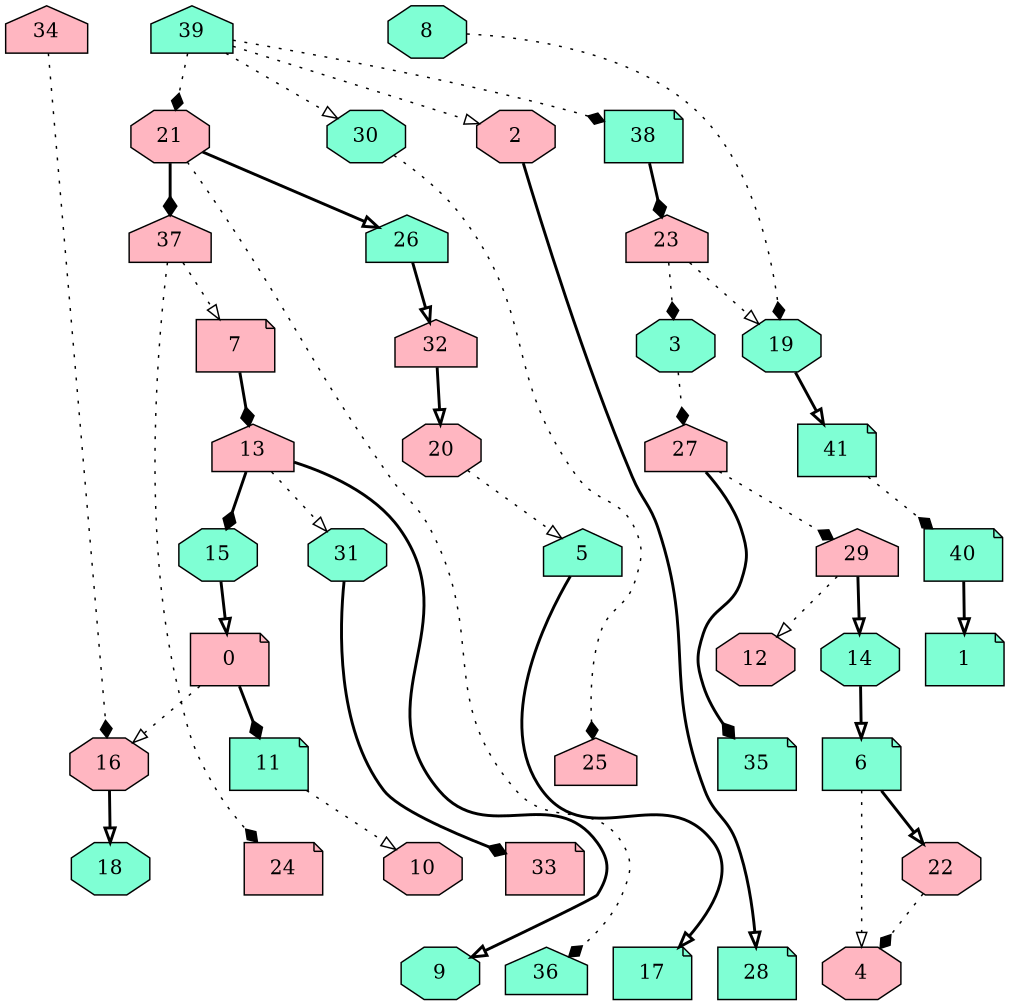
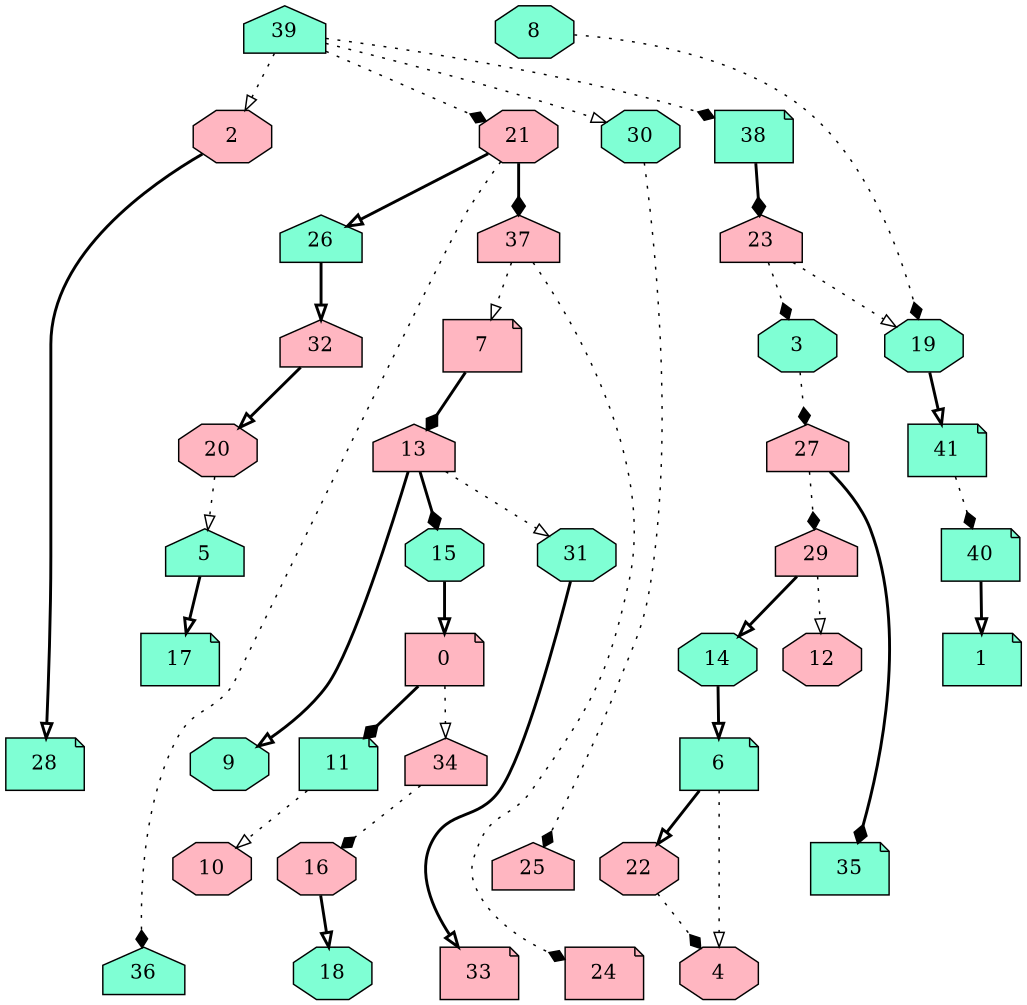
(172, 710) -> (445, 705)
(361, 747) -> (508, 775)
